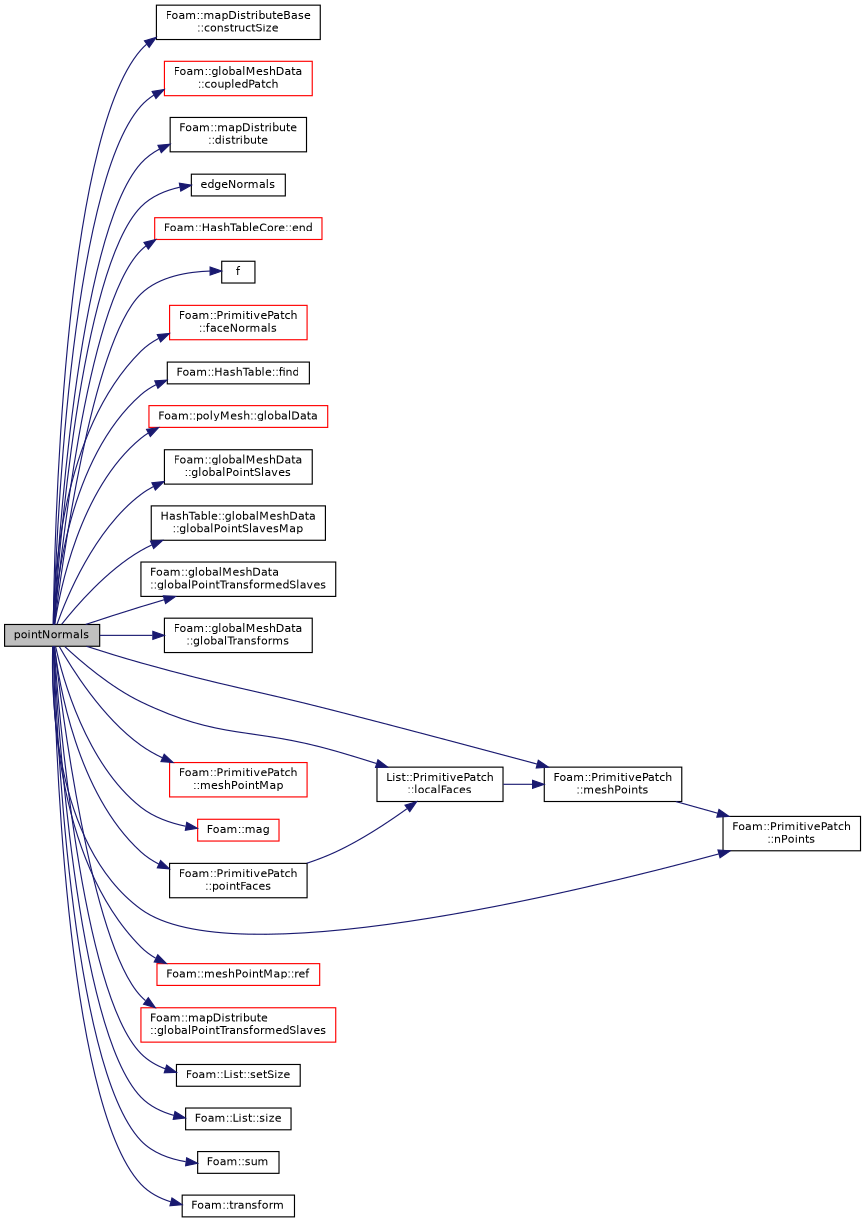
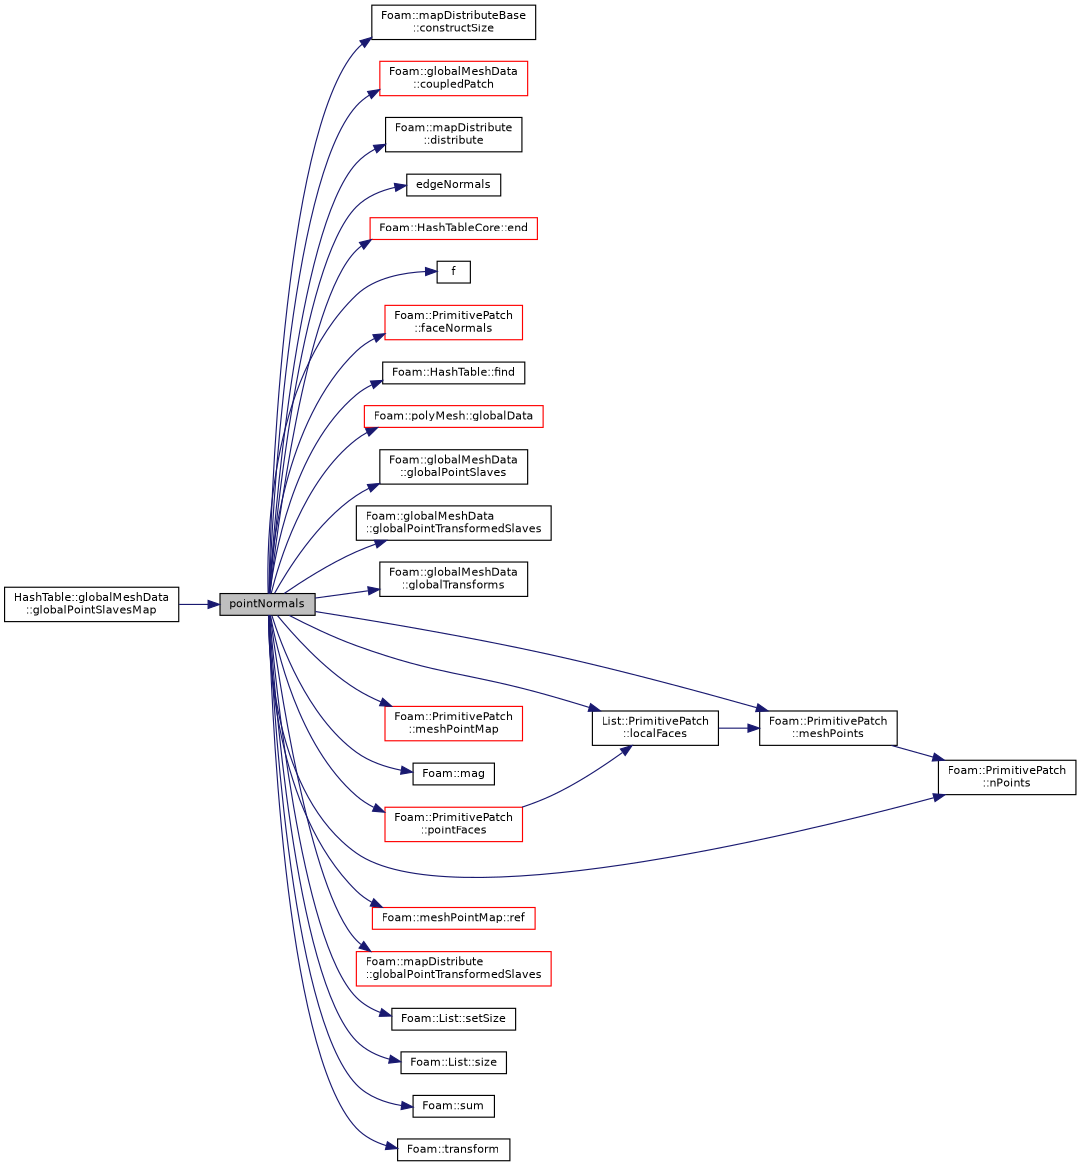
(103, 580) -> (194, 604)
(238, 830) -> (454, 774)
(238, 881) -> (454, 824)
